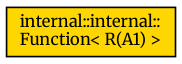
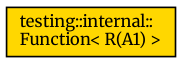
(91, 32) -> (91, 32)
